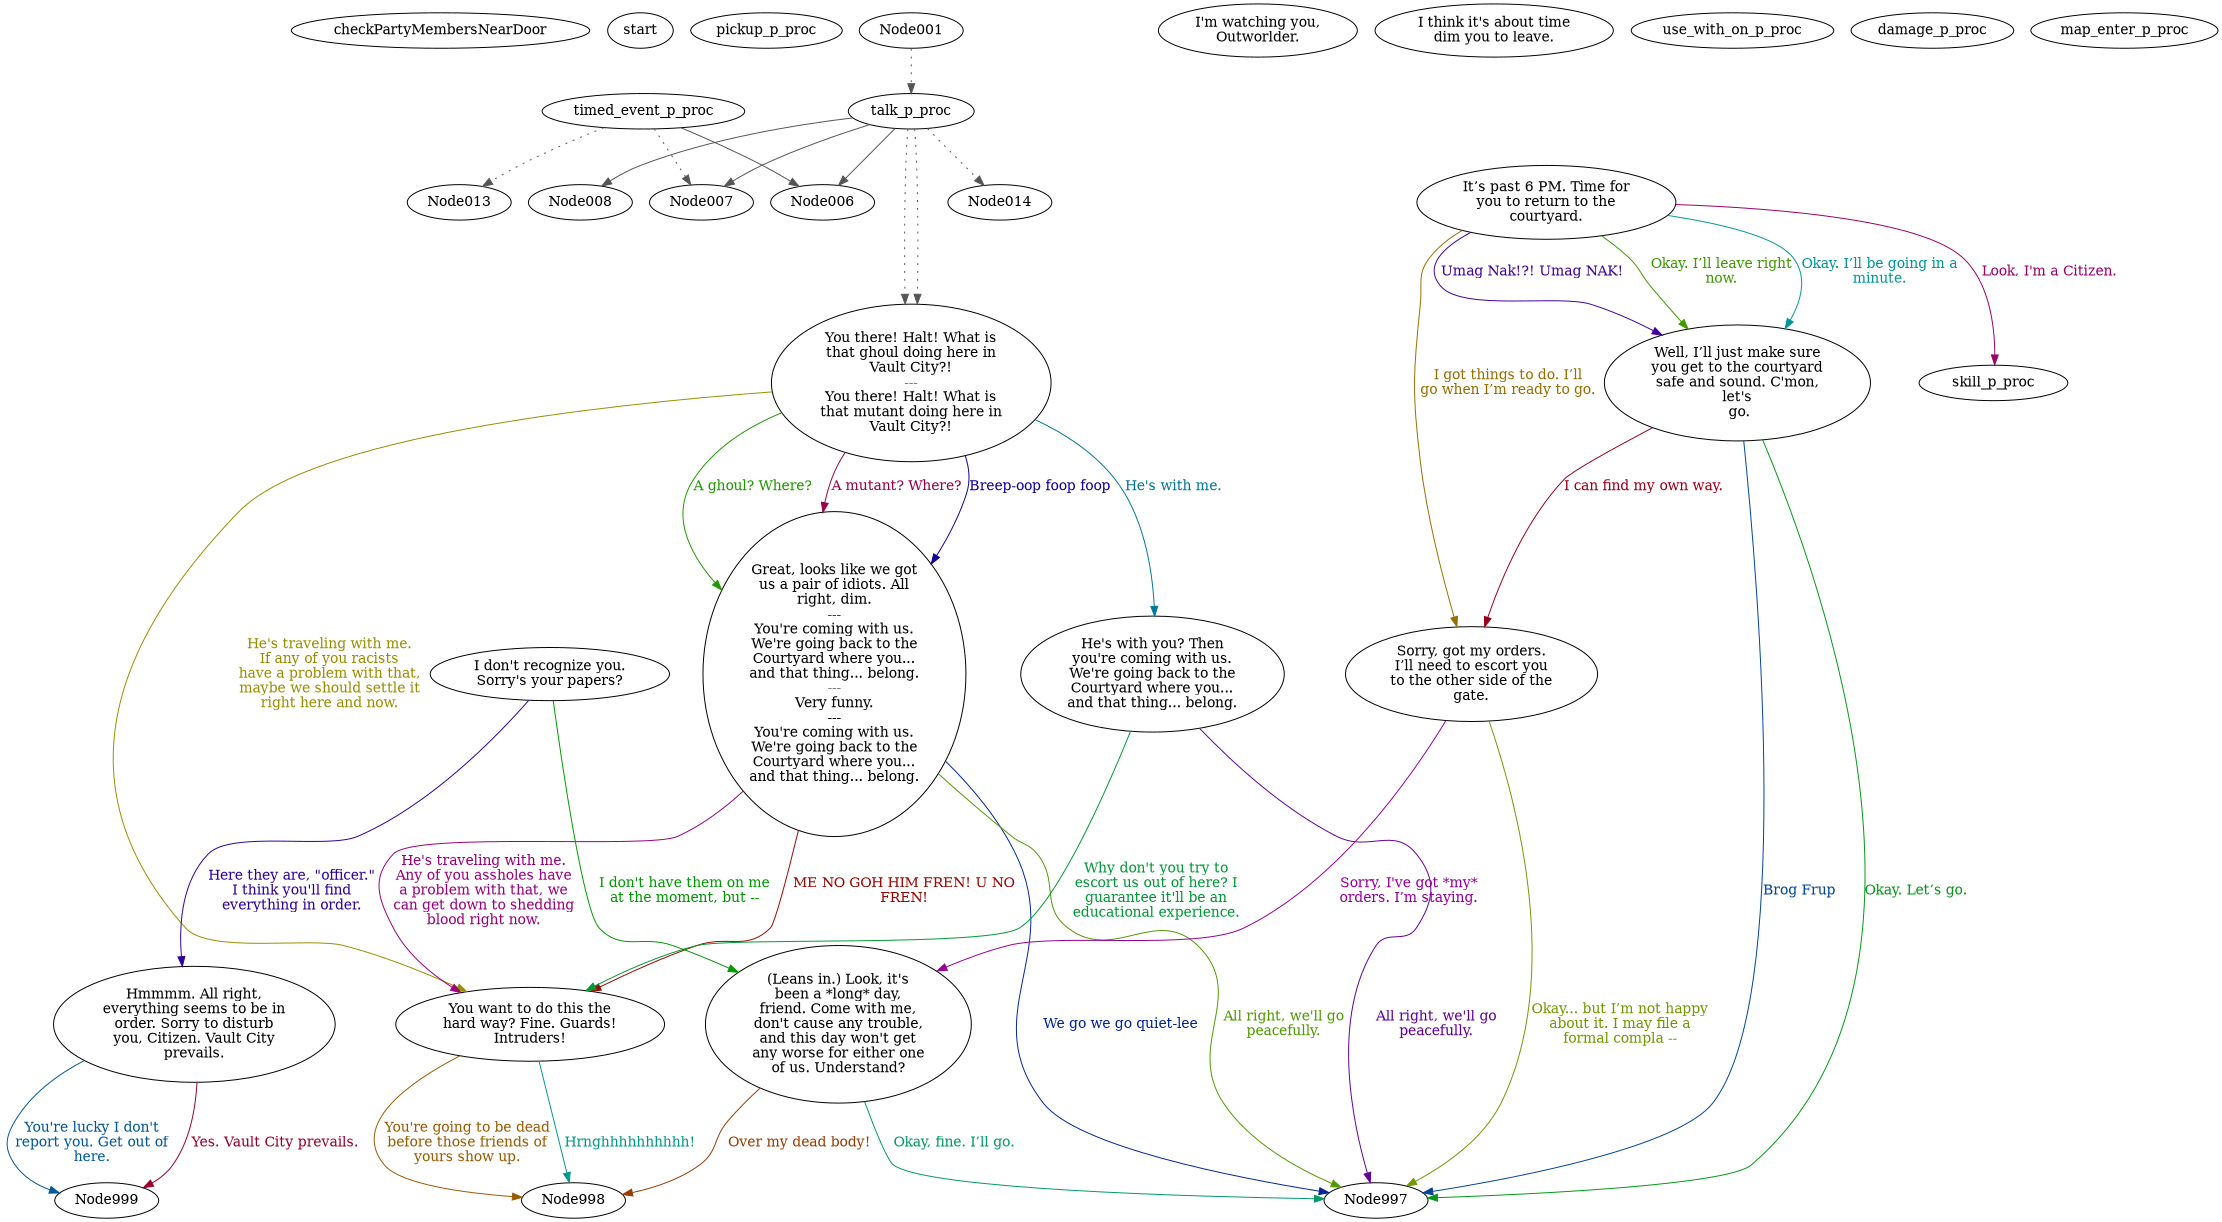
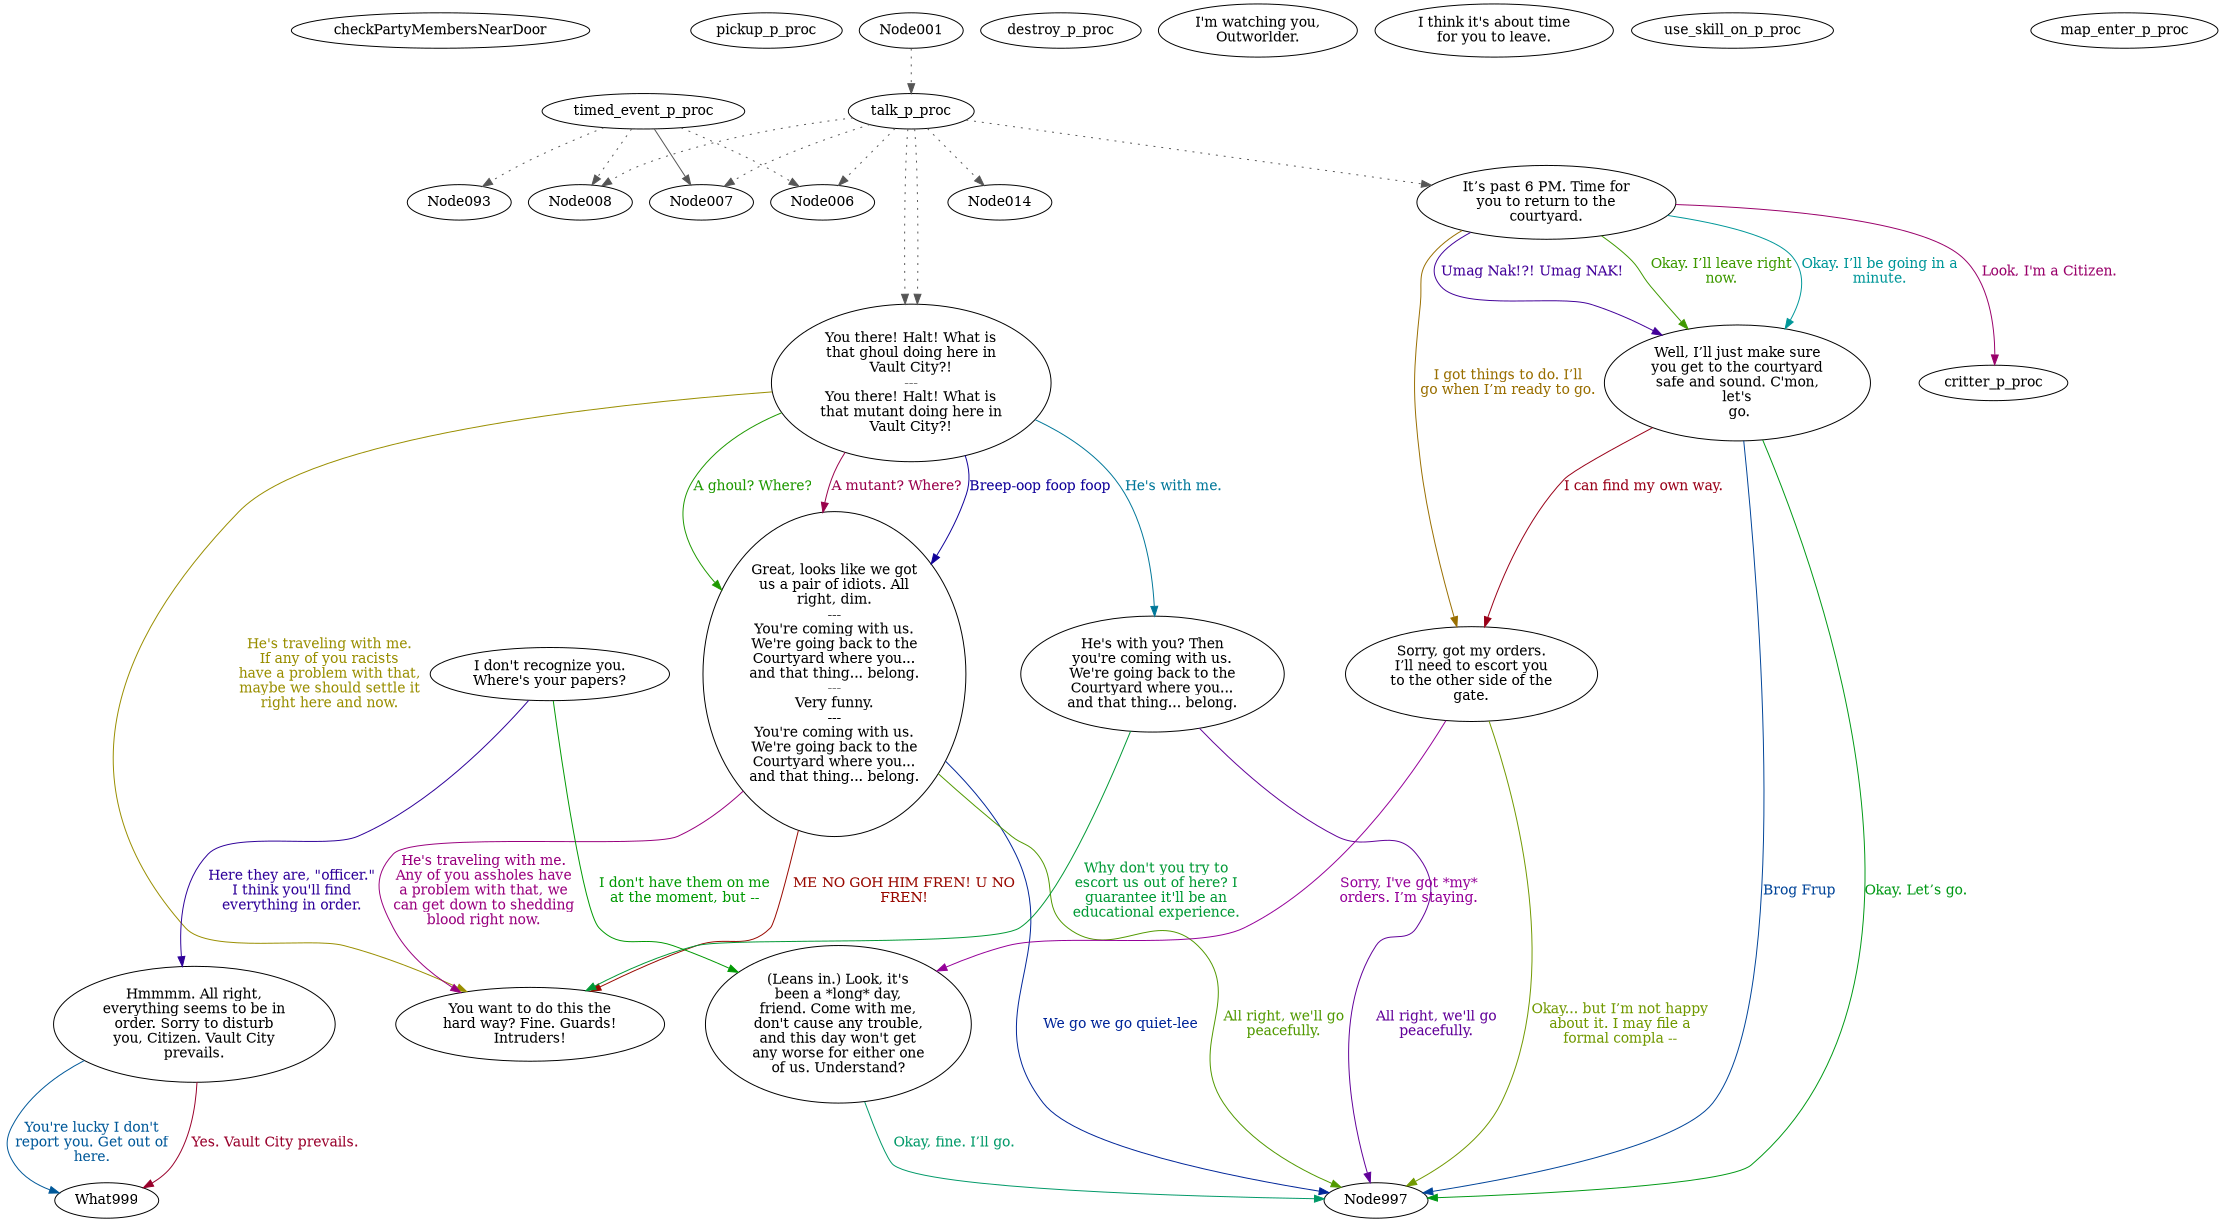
(640, 31) -> none
none -> (1061, 31)
(1494, 31) -> (1494, 31)
(1733, 31) -> (1733, 31)
(1932, 31) -> none
(729, 139) -> (729, 139)
(668, 149) -> (668, 149)
(800, 149) -> (800, 149)
none -> (1194, 152)
none -> (615, 153)
(737, 153) -> (737, 153)
(870, 153) -> (870, 153)
(459, 202) -> (459, 202)
(1993, 383) -> (1993, 383)
(550, 674) -> (550, 674)
(107, 1200) -> (107, 1200)
(573, 1200) -> none
